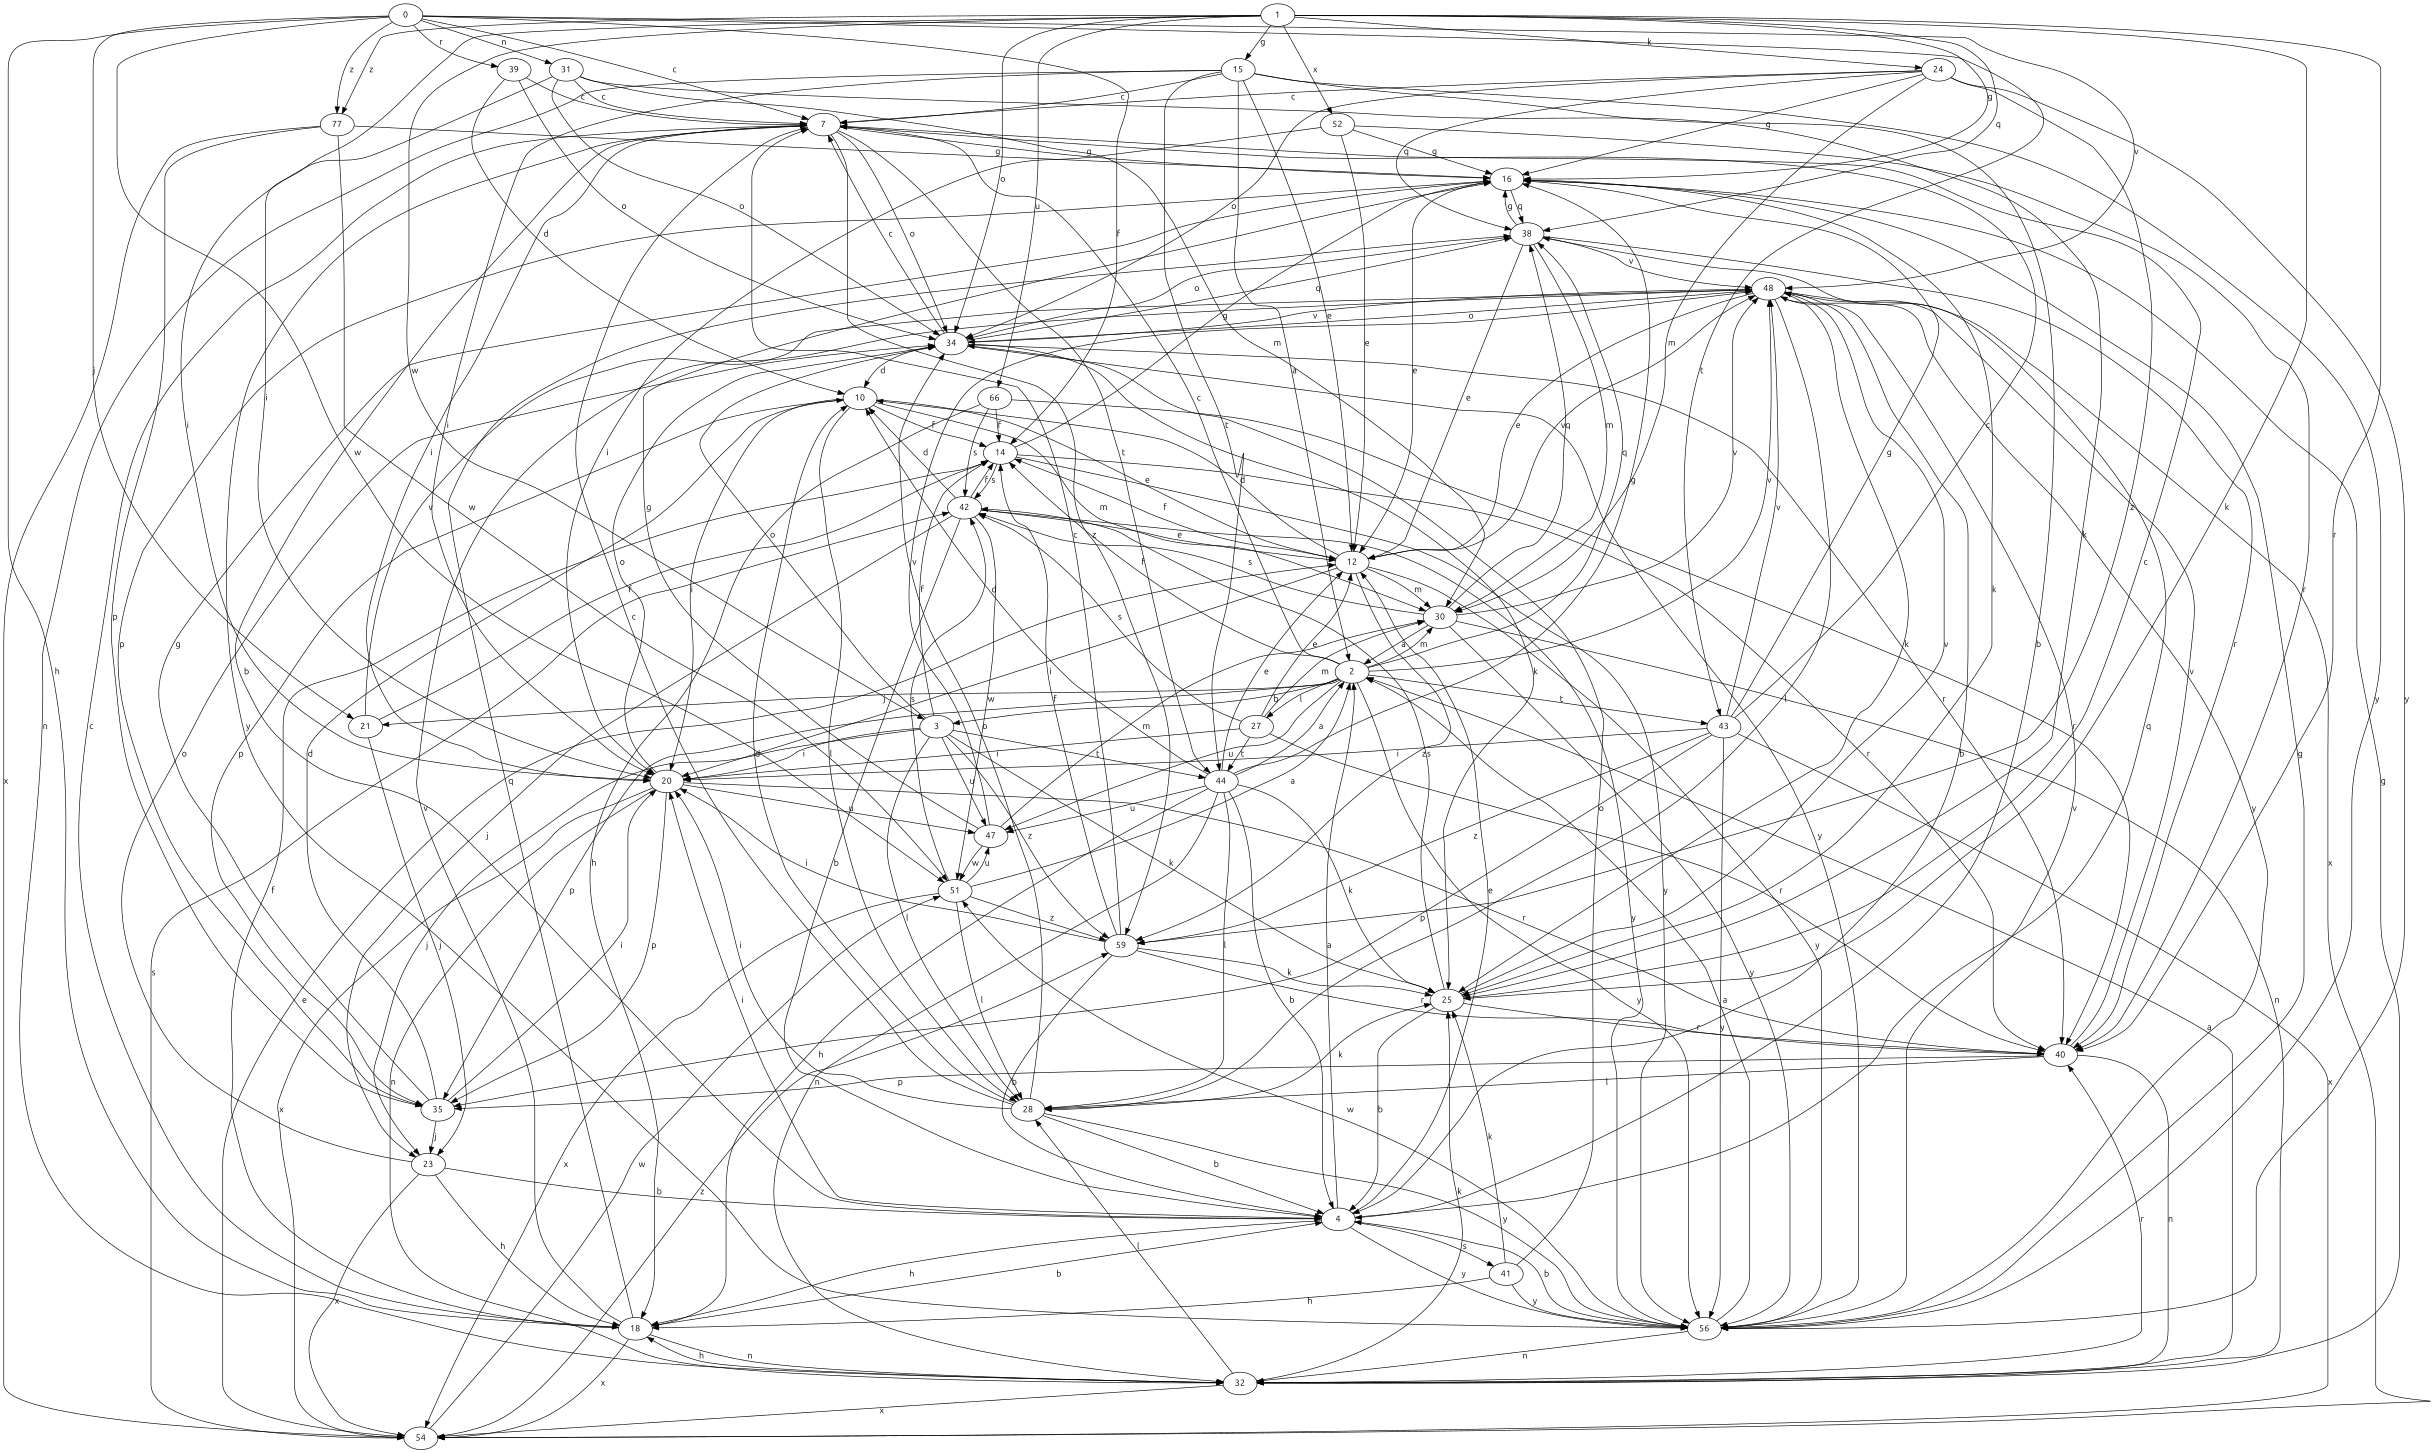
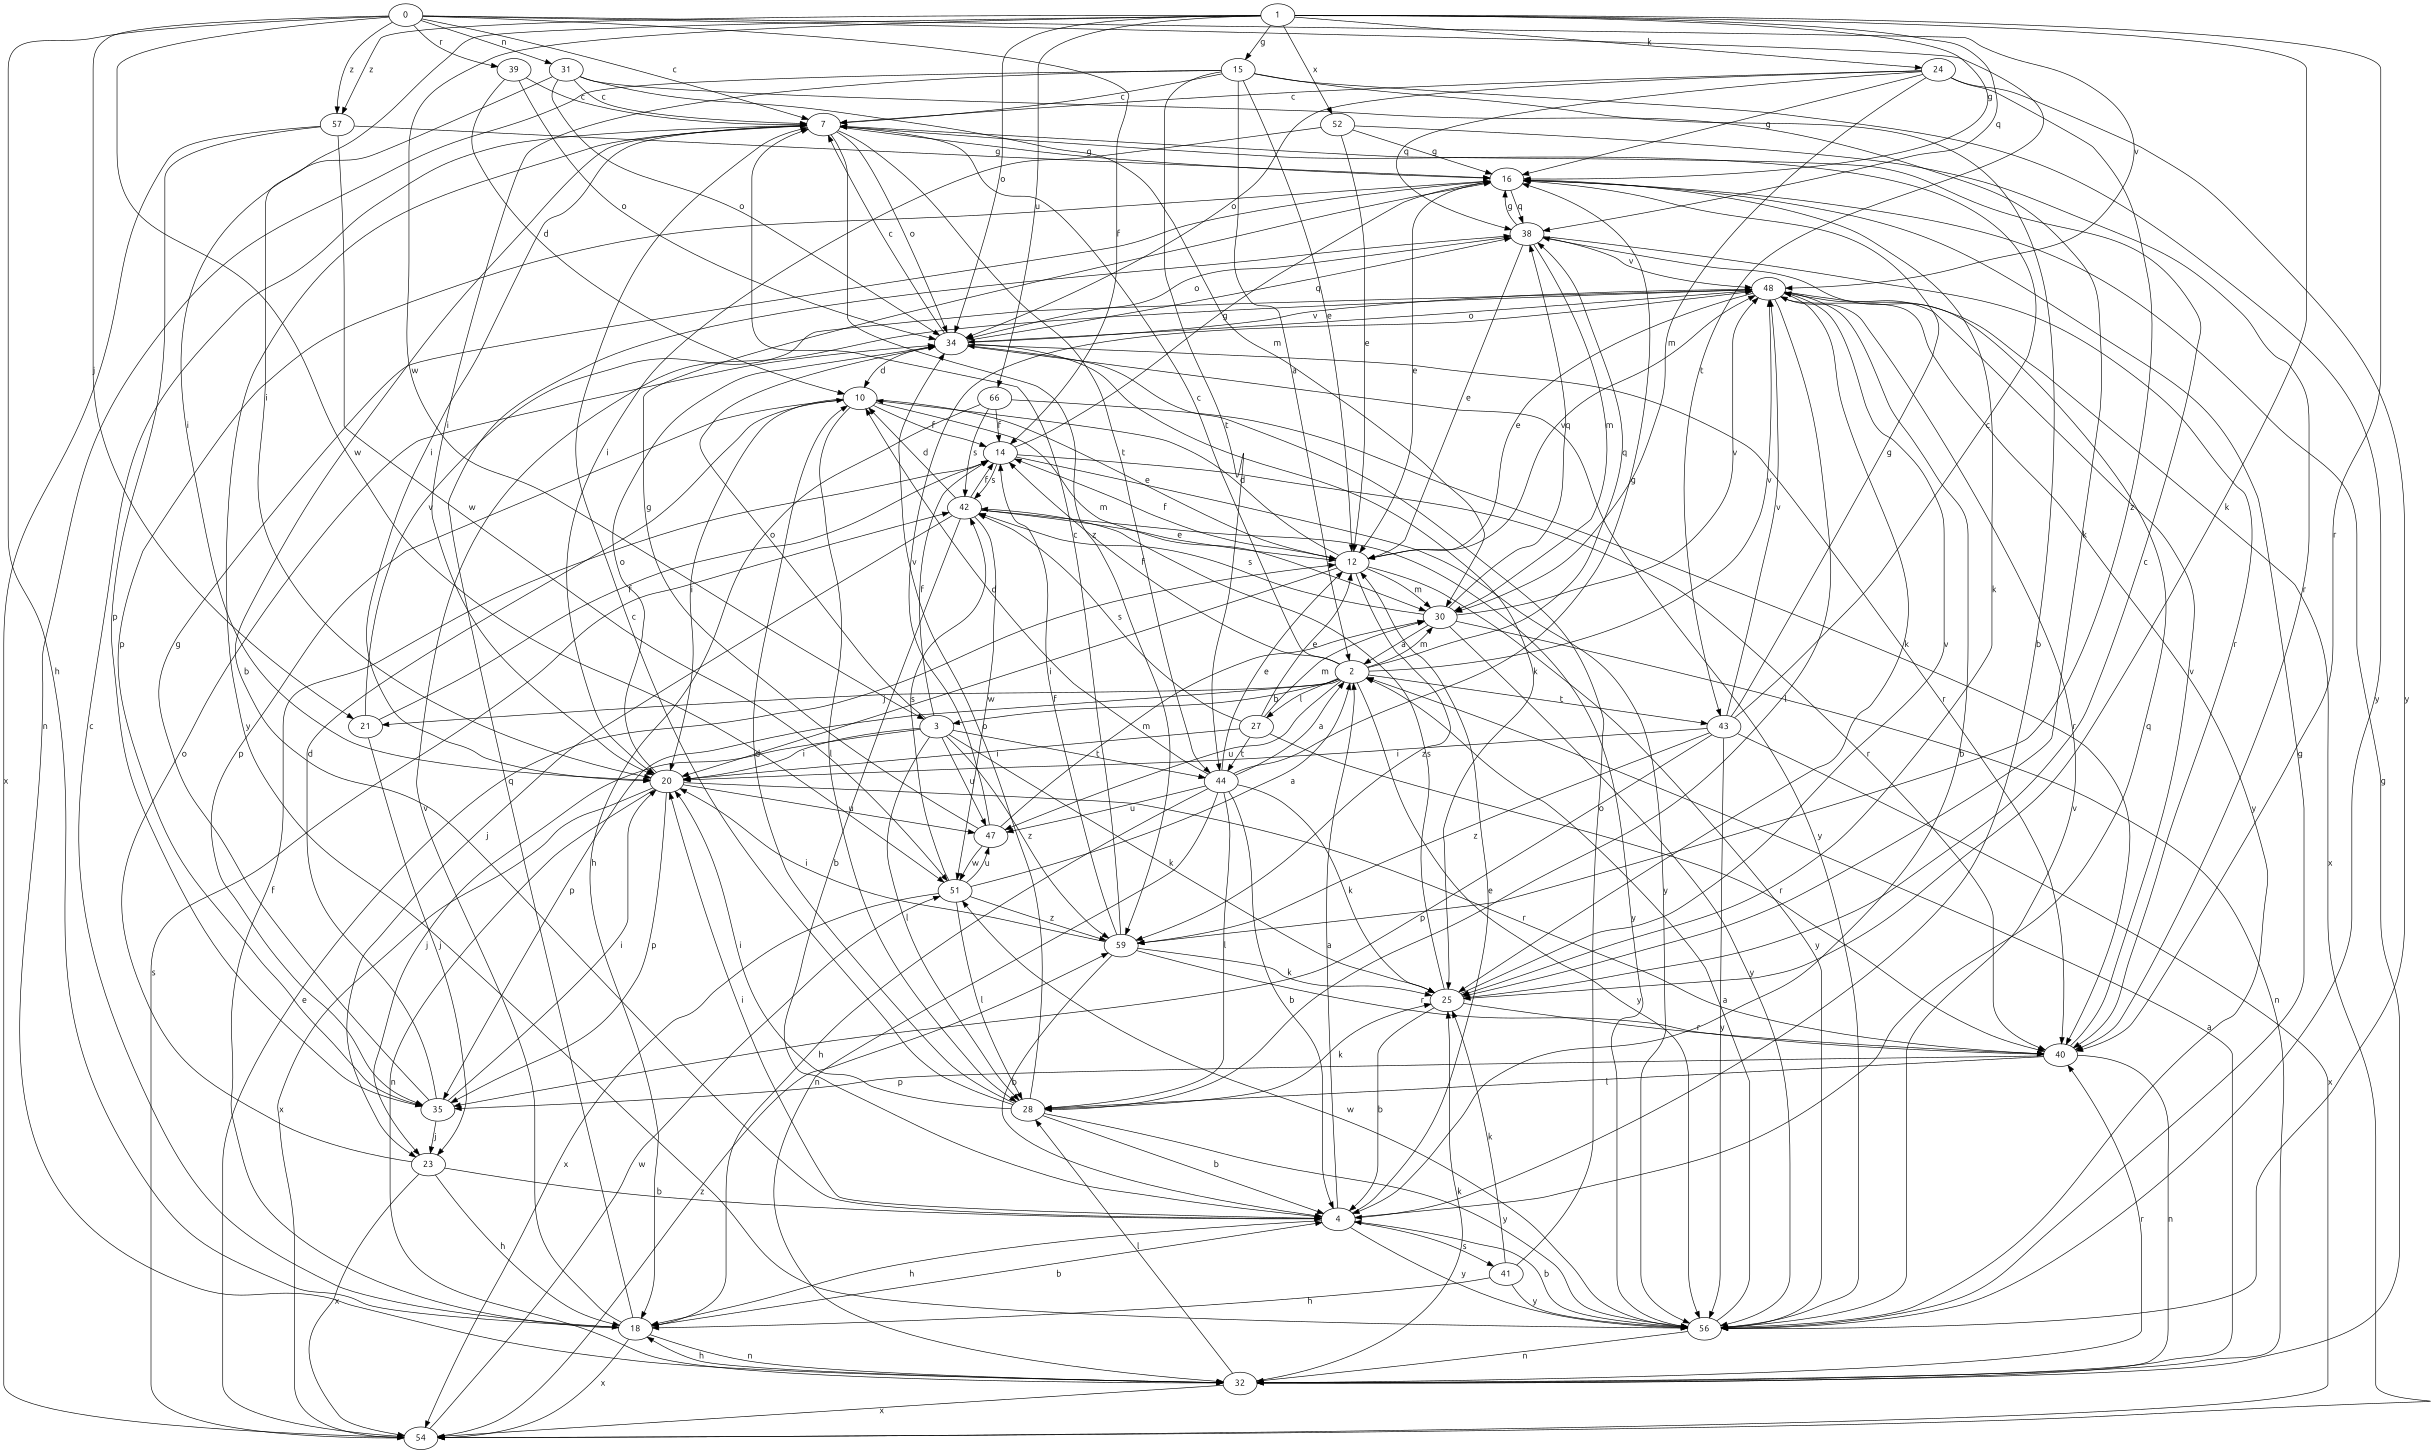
(337, 125) -> (337, 125)
